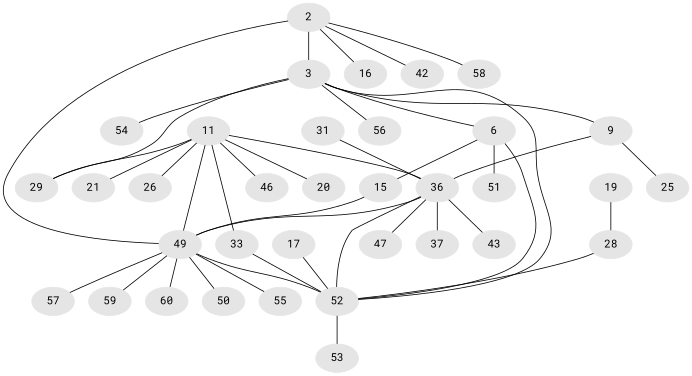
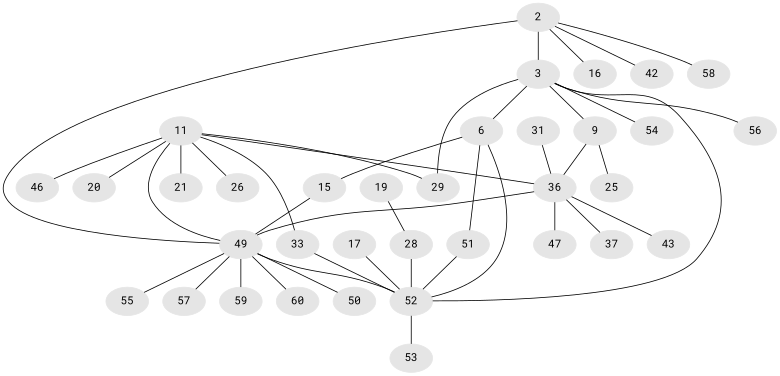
(359, 226) -> (440, 273)
